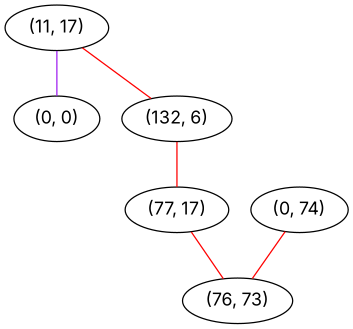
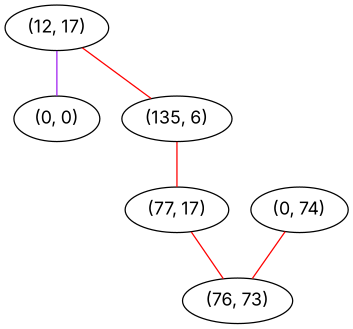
(57, 28) -> (57, 28)
(177, 119) -> (177, 119)
